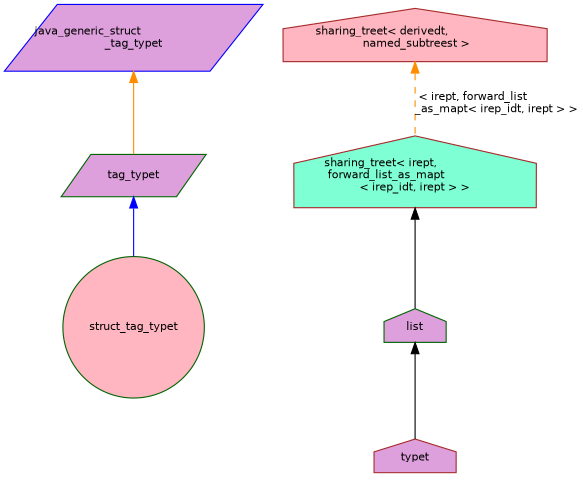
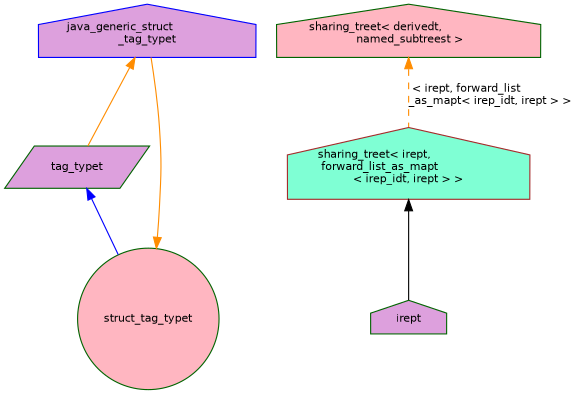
(134, 38) -> (147, 34)
(415, 38) -> (409, 34)
none -> (161, 147)
(415, 327) -> (409, 319)
(415, 458) -> none
